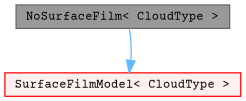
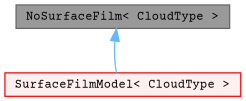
(131, 44) -> (115, 57)
